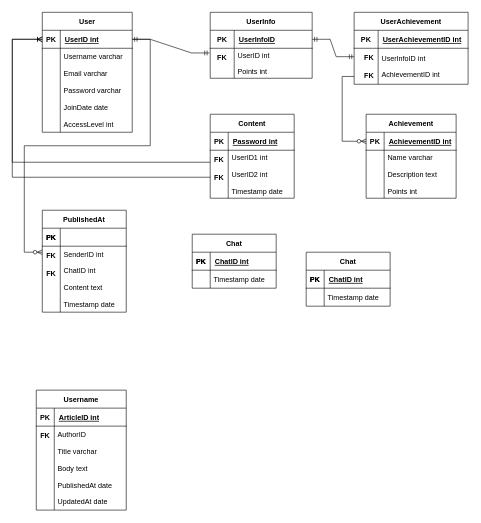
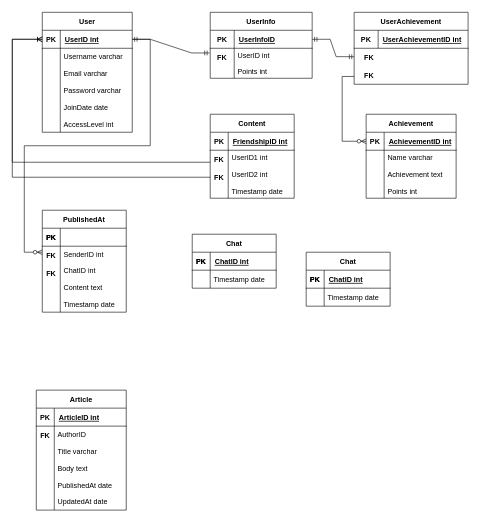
(423, 66) -> none
(255, 142) -> (261, 142)
(411, 158) -> (411, 158)
(81, 400) -> (81, 400)
